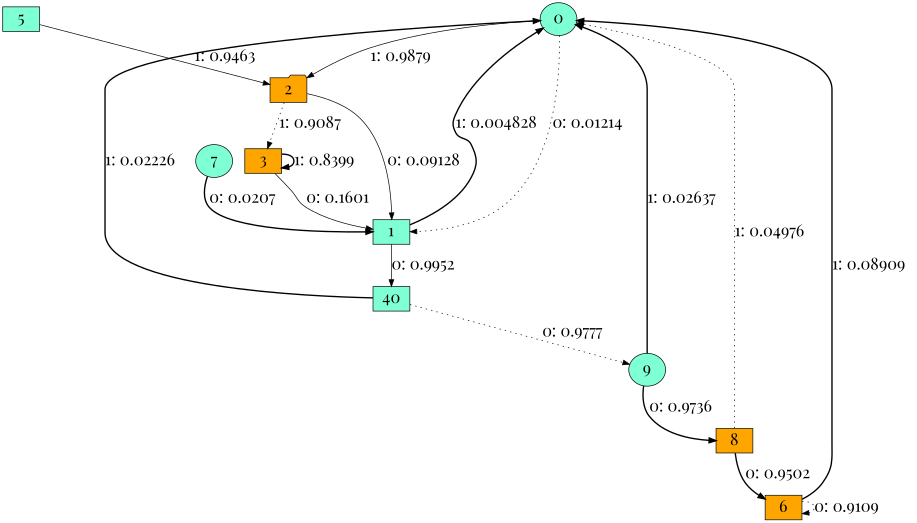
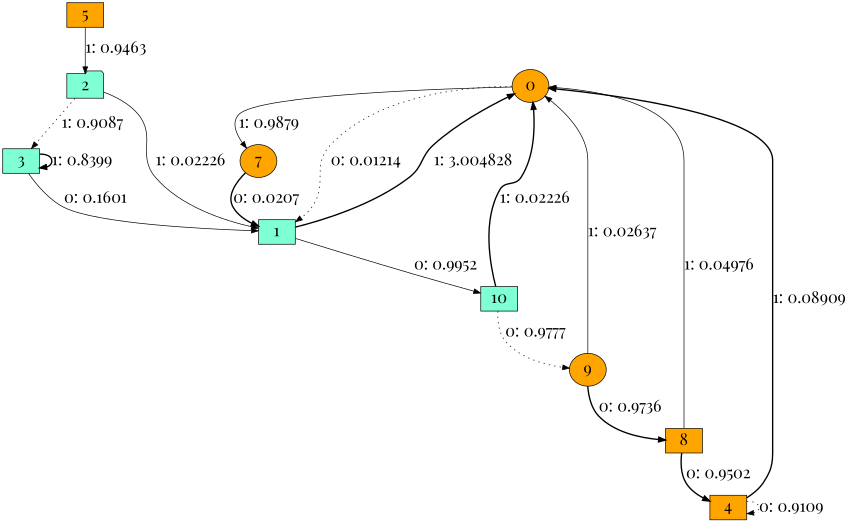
(21, 19) -> (85, 15)
(559, 19) -> (531, 86)
(423, 35) -> (359, 94)
(288, 90) -> (85, 86)
(501, 123) -> (477, 161)
(214, 161) -> (258, 161)
(263, 161) -> (21, 161)
(428, 161) -> (195, 161)
(647, 174) -> (588, 220)
(734, 174) -> (684, 214)
(391, 299) -> (499, 299)
(647, 370) -> (588, 370)
(784, 508) -> (728, 508)
